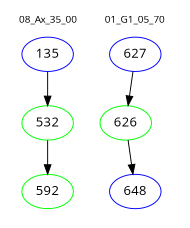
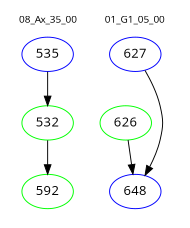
(135, 20) -> (135, 20)
(48, 54) -> (48, 54)
(131, 84) -> (162, 118)
